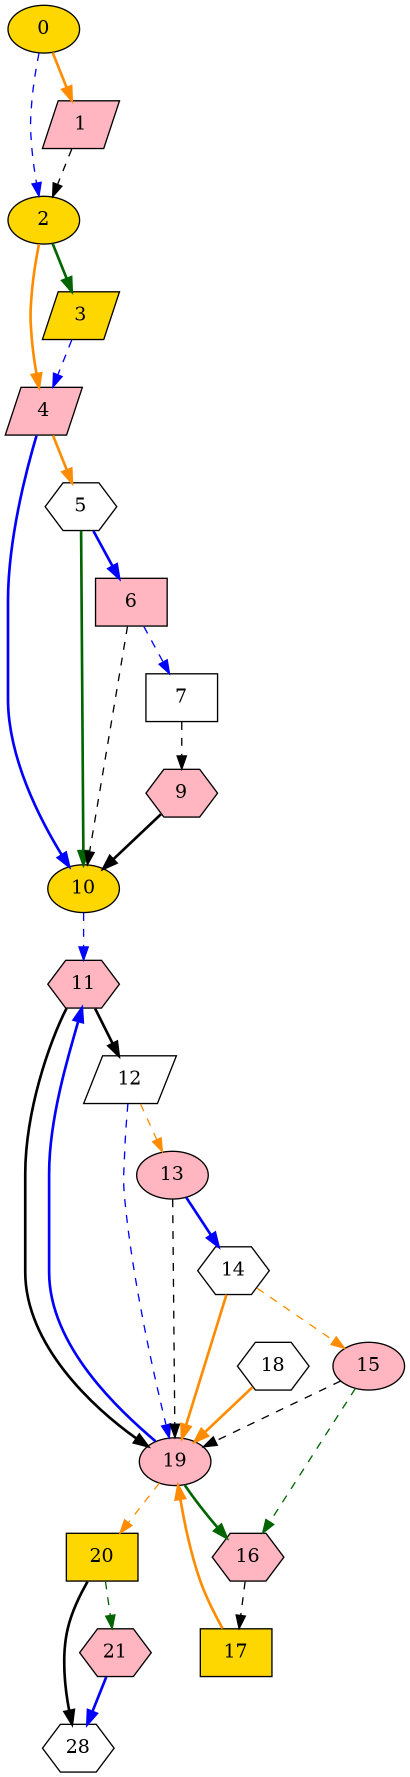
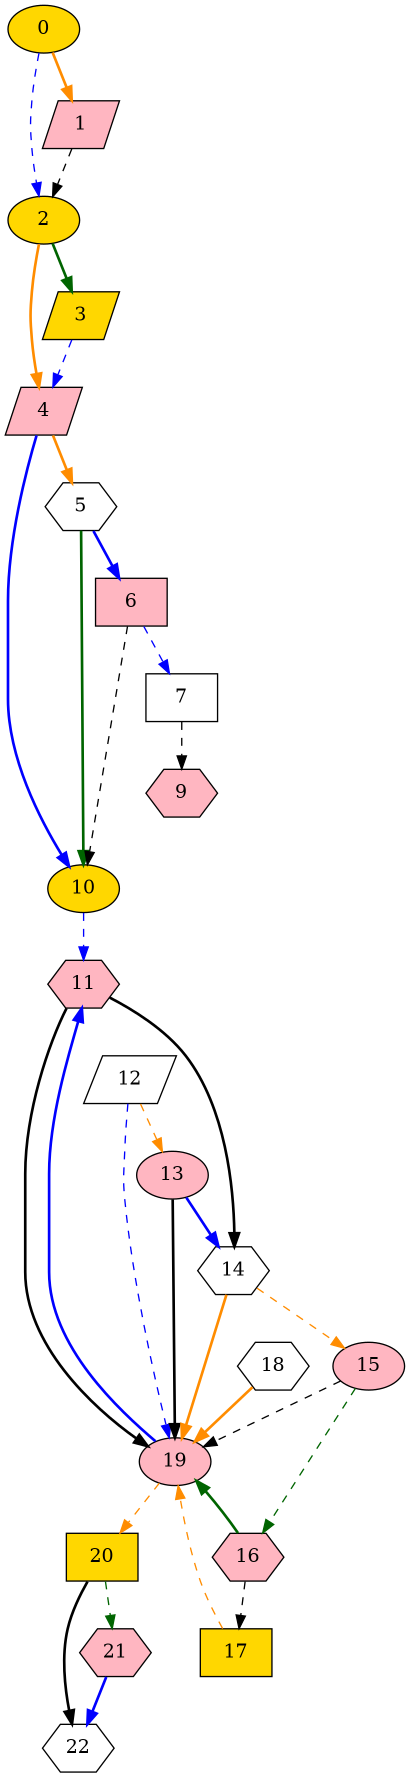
(137, 837) -> none
(104, 1026) -> (208, 1095)
(174, 1312) -> (174, 1312)
(200, 1507) -> (222, 1512)
(195, 1566) -> (195, 1566)
(78, 1748) -> (78, 1748)
